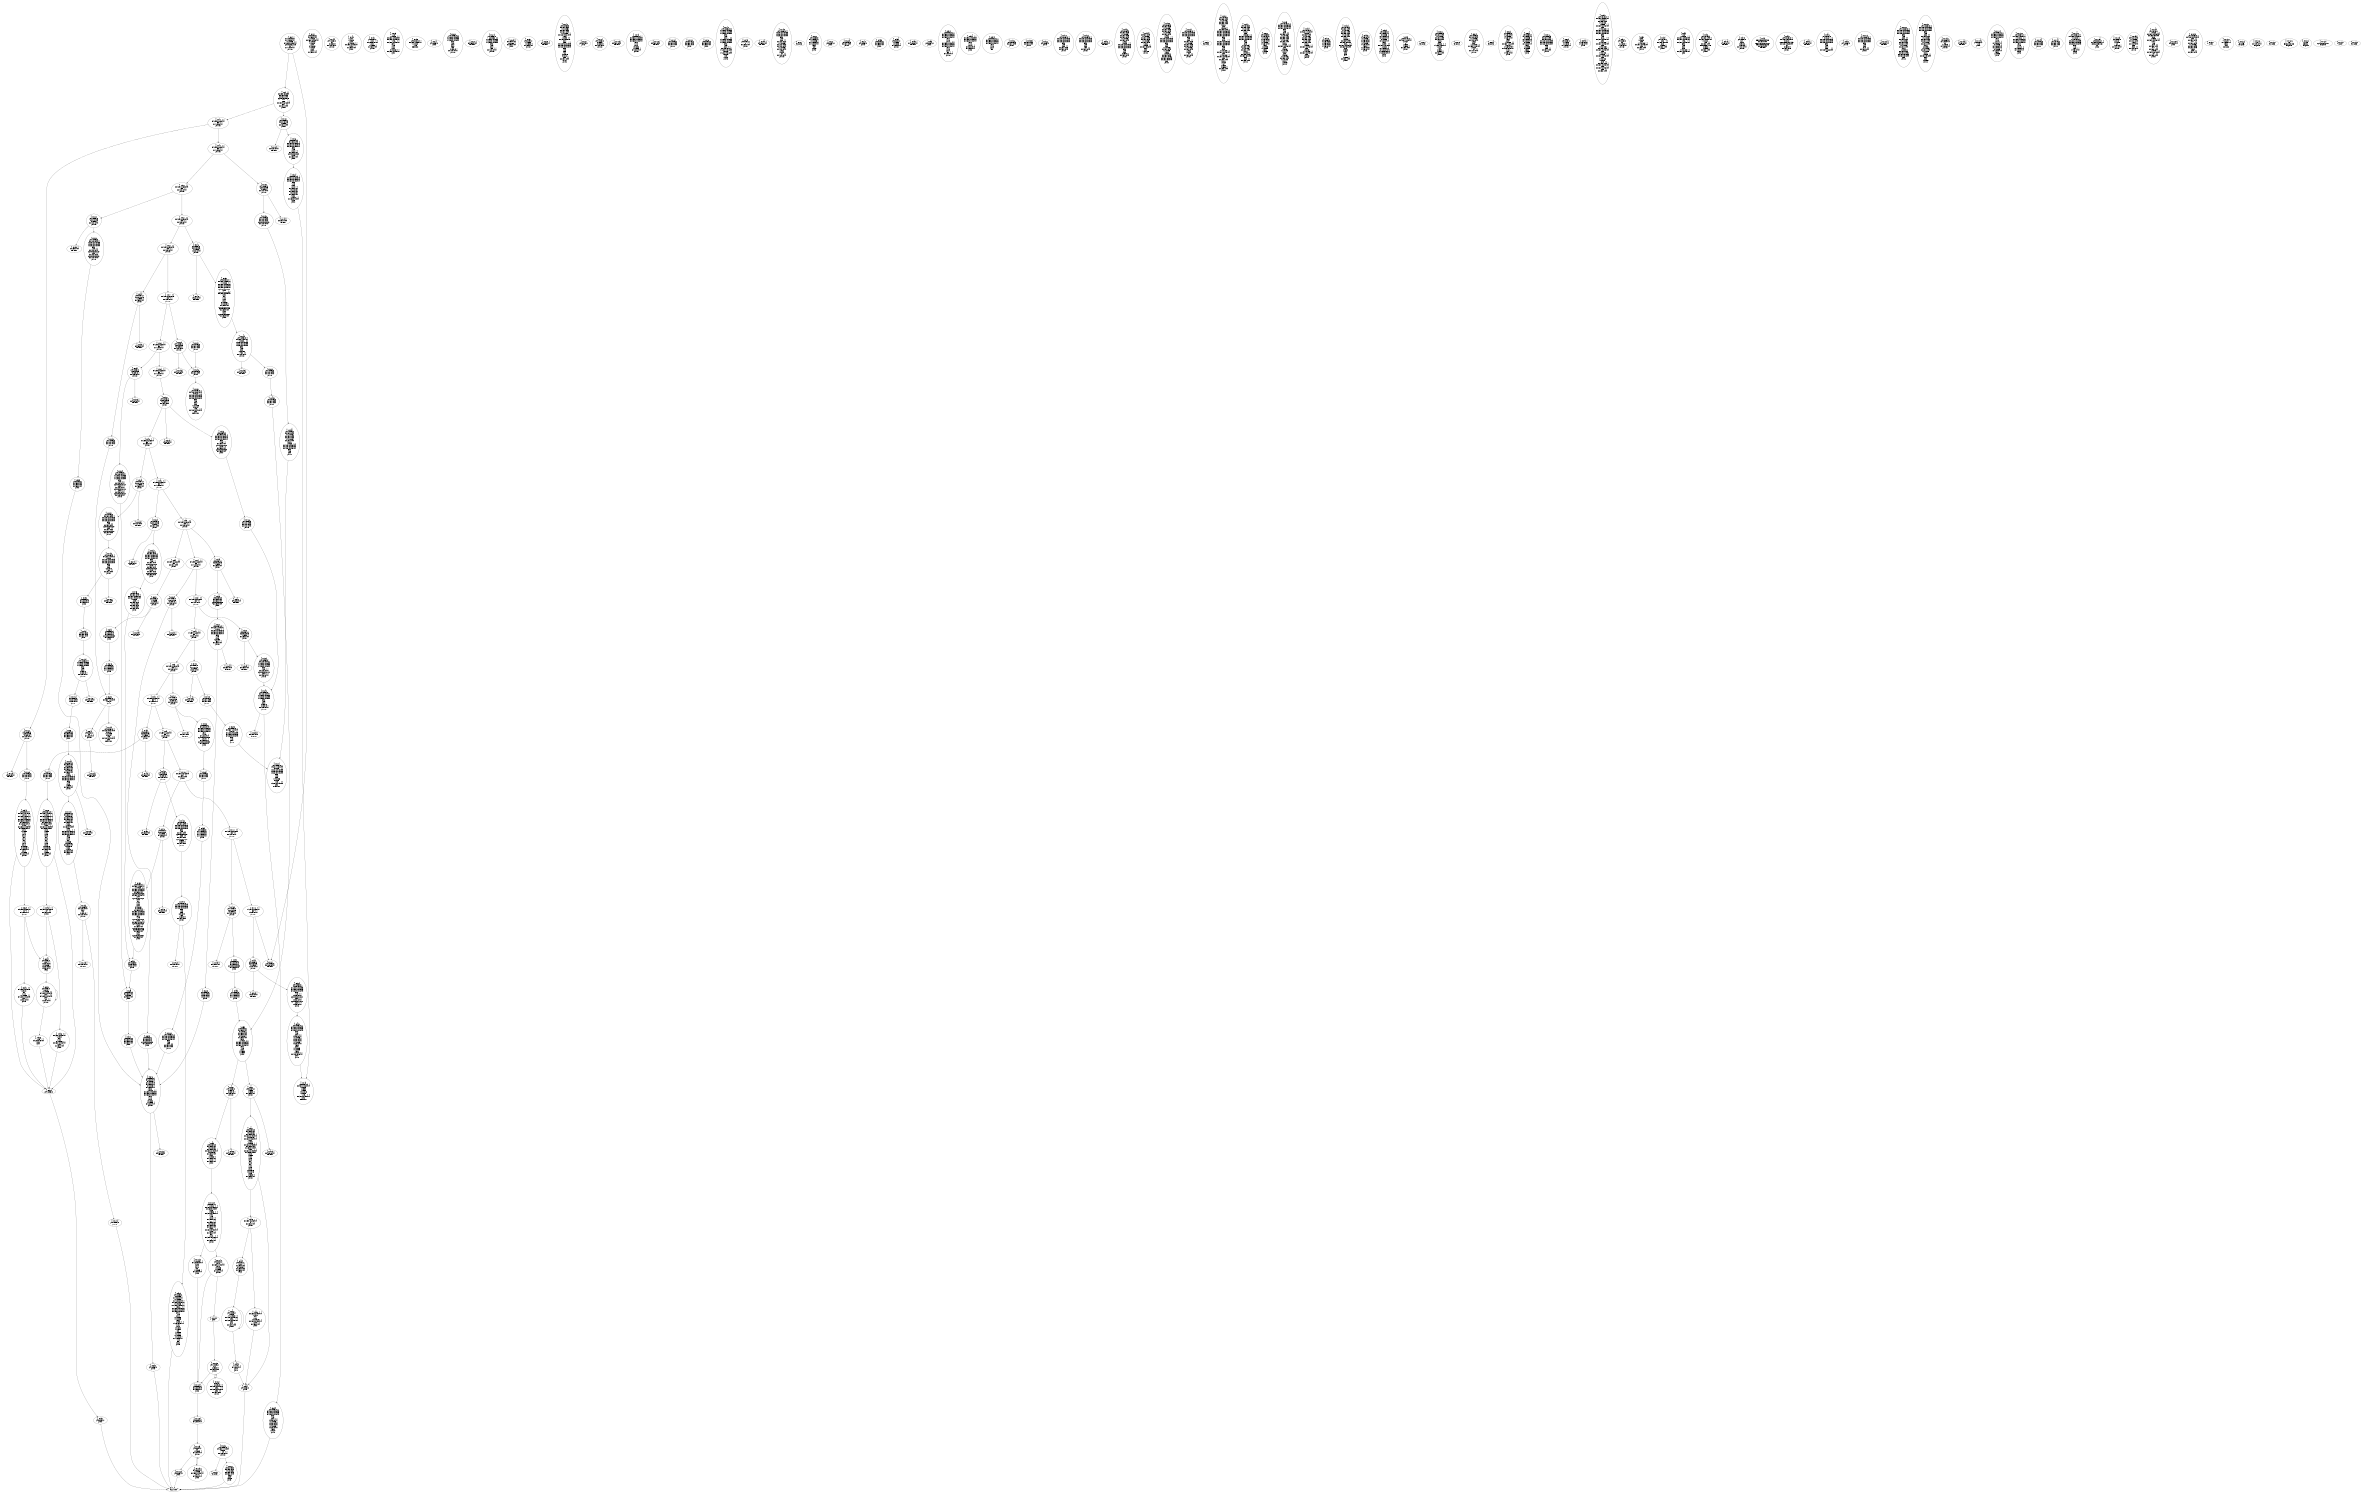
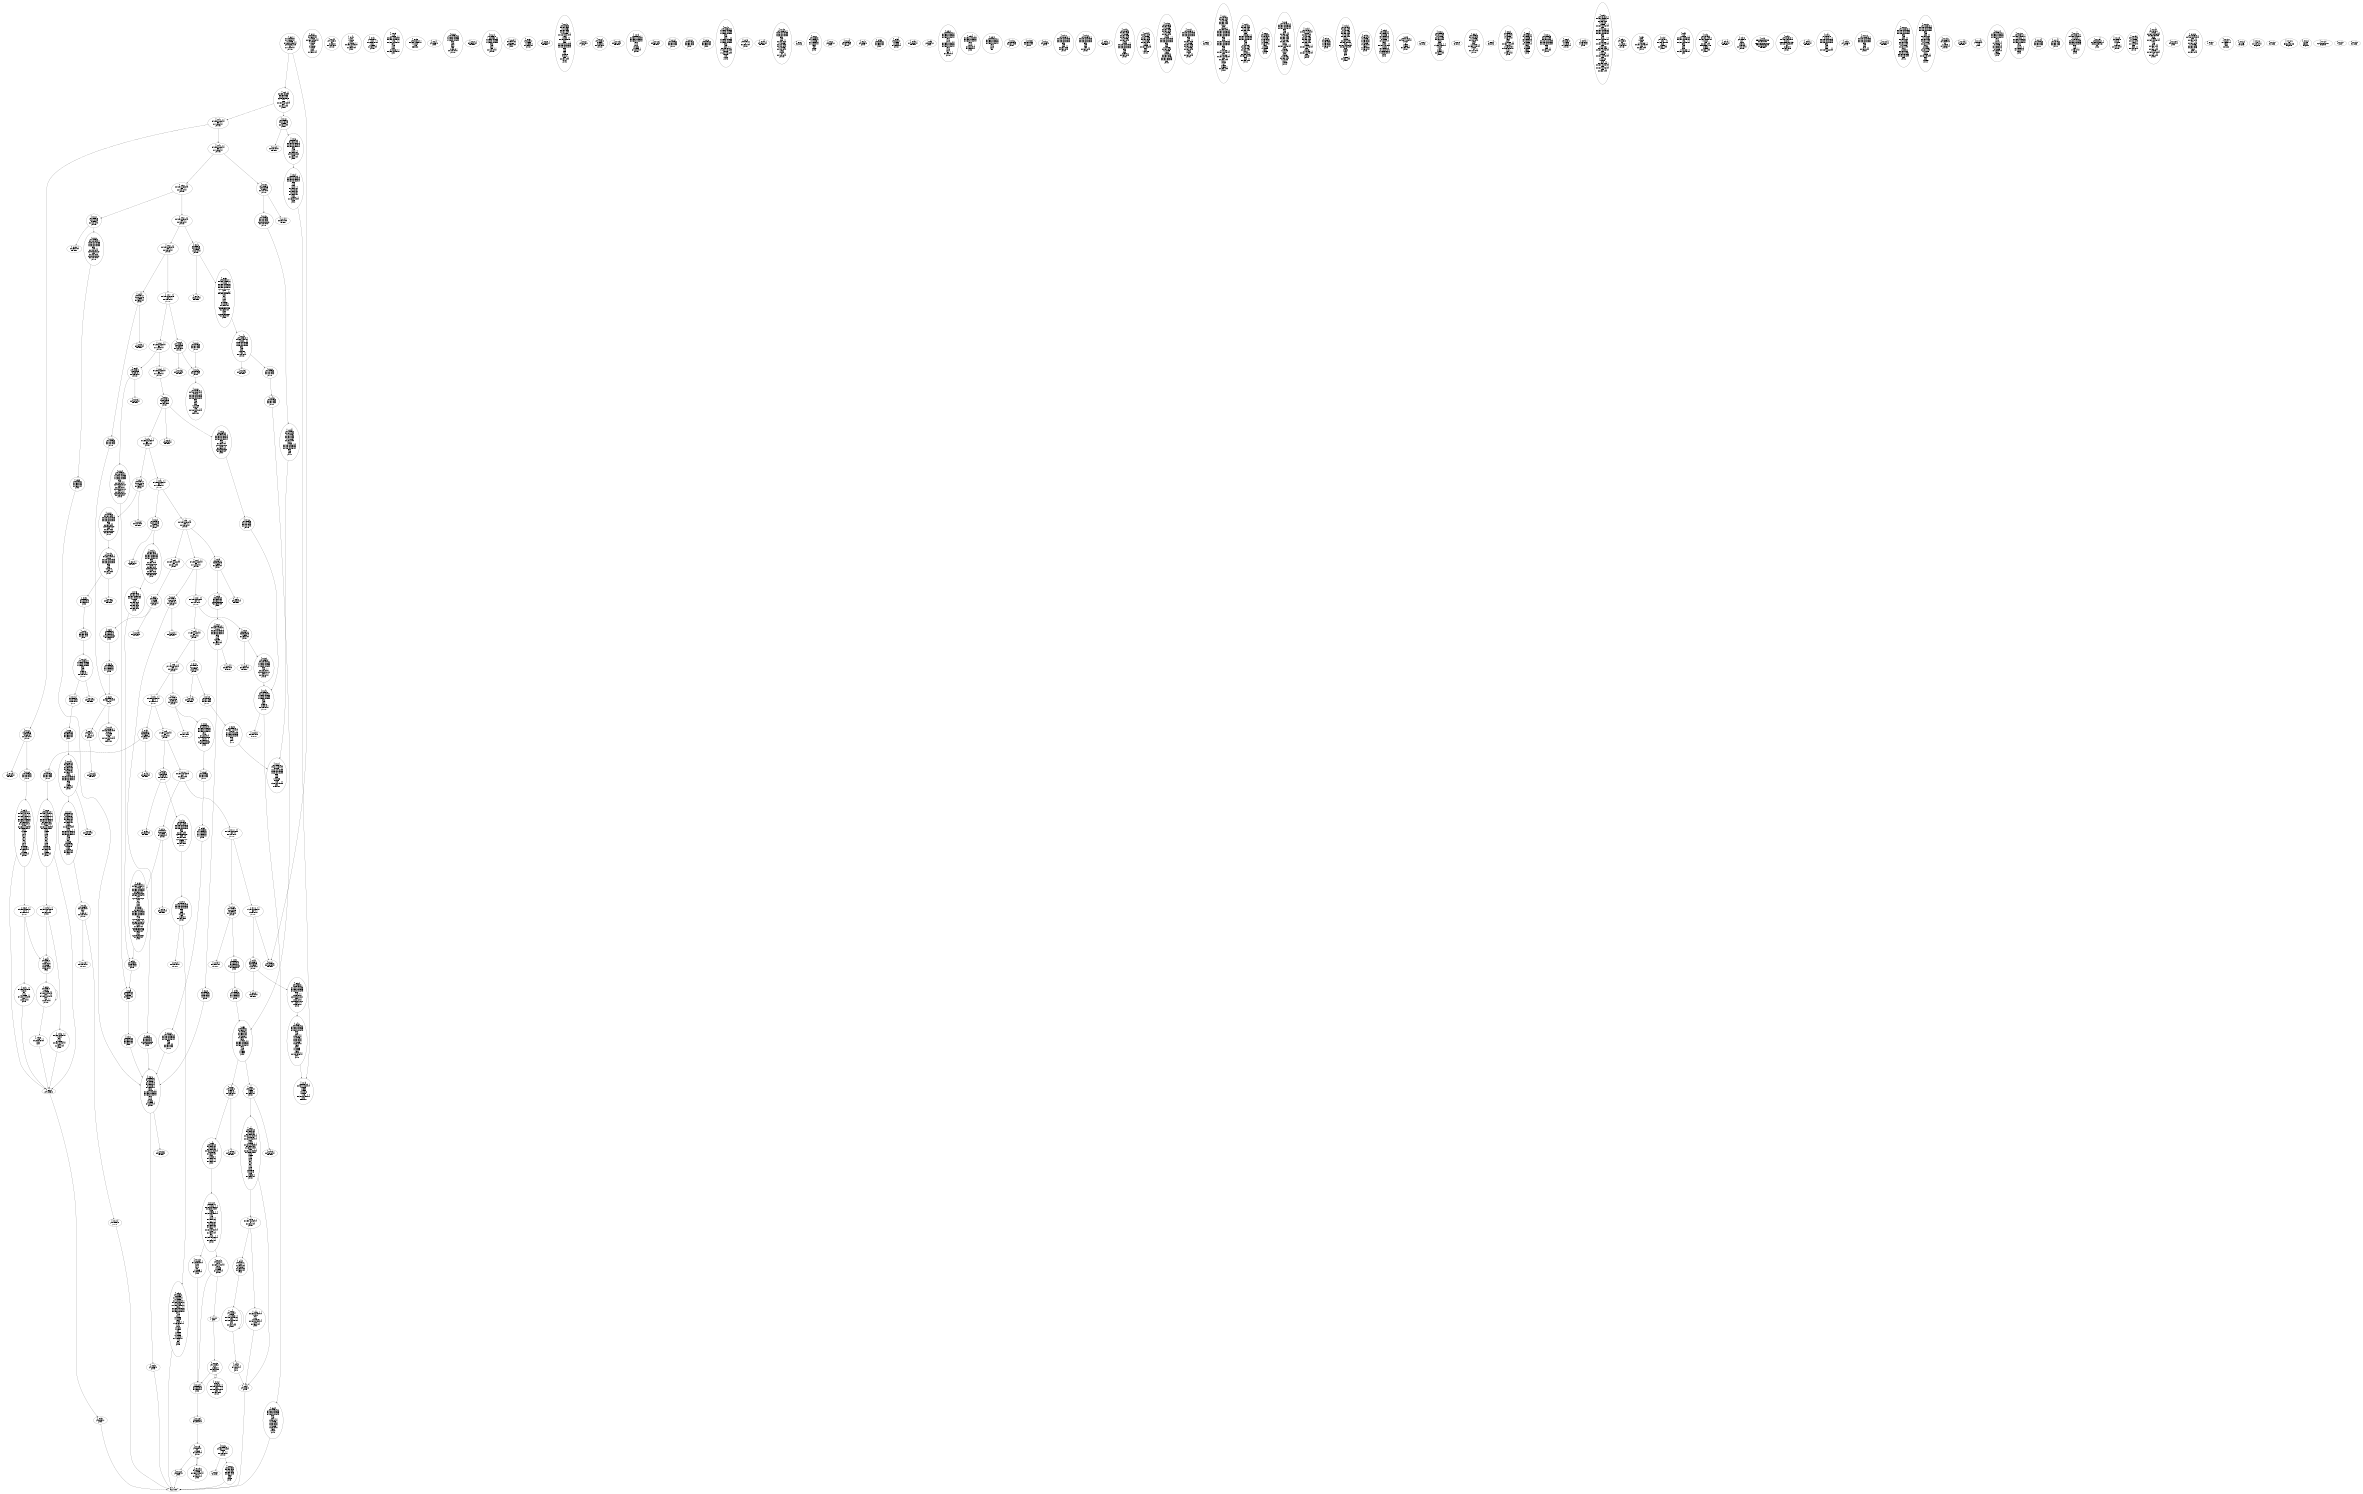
(173, 668) -> (173, 668)
